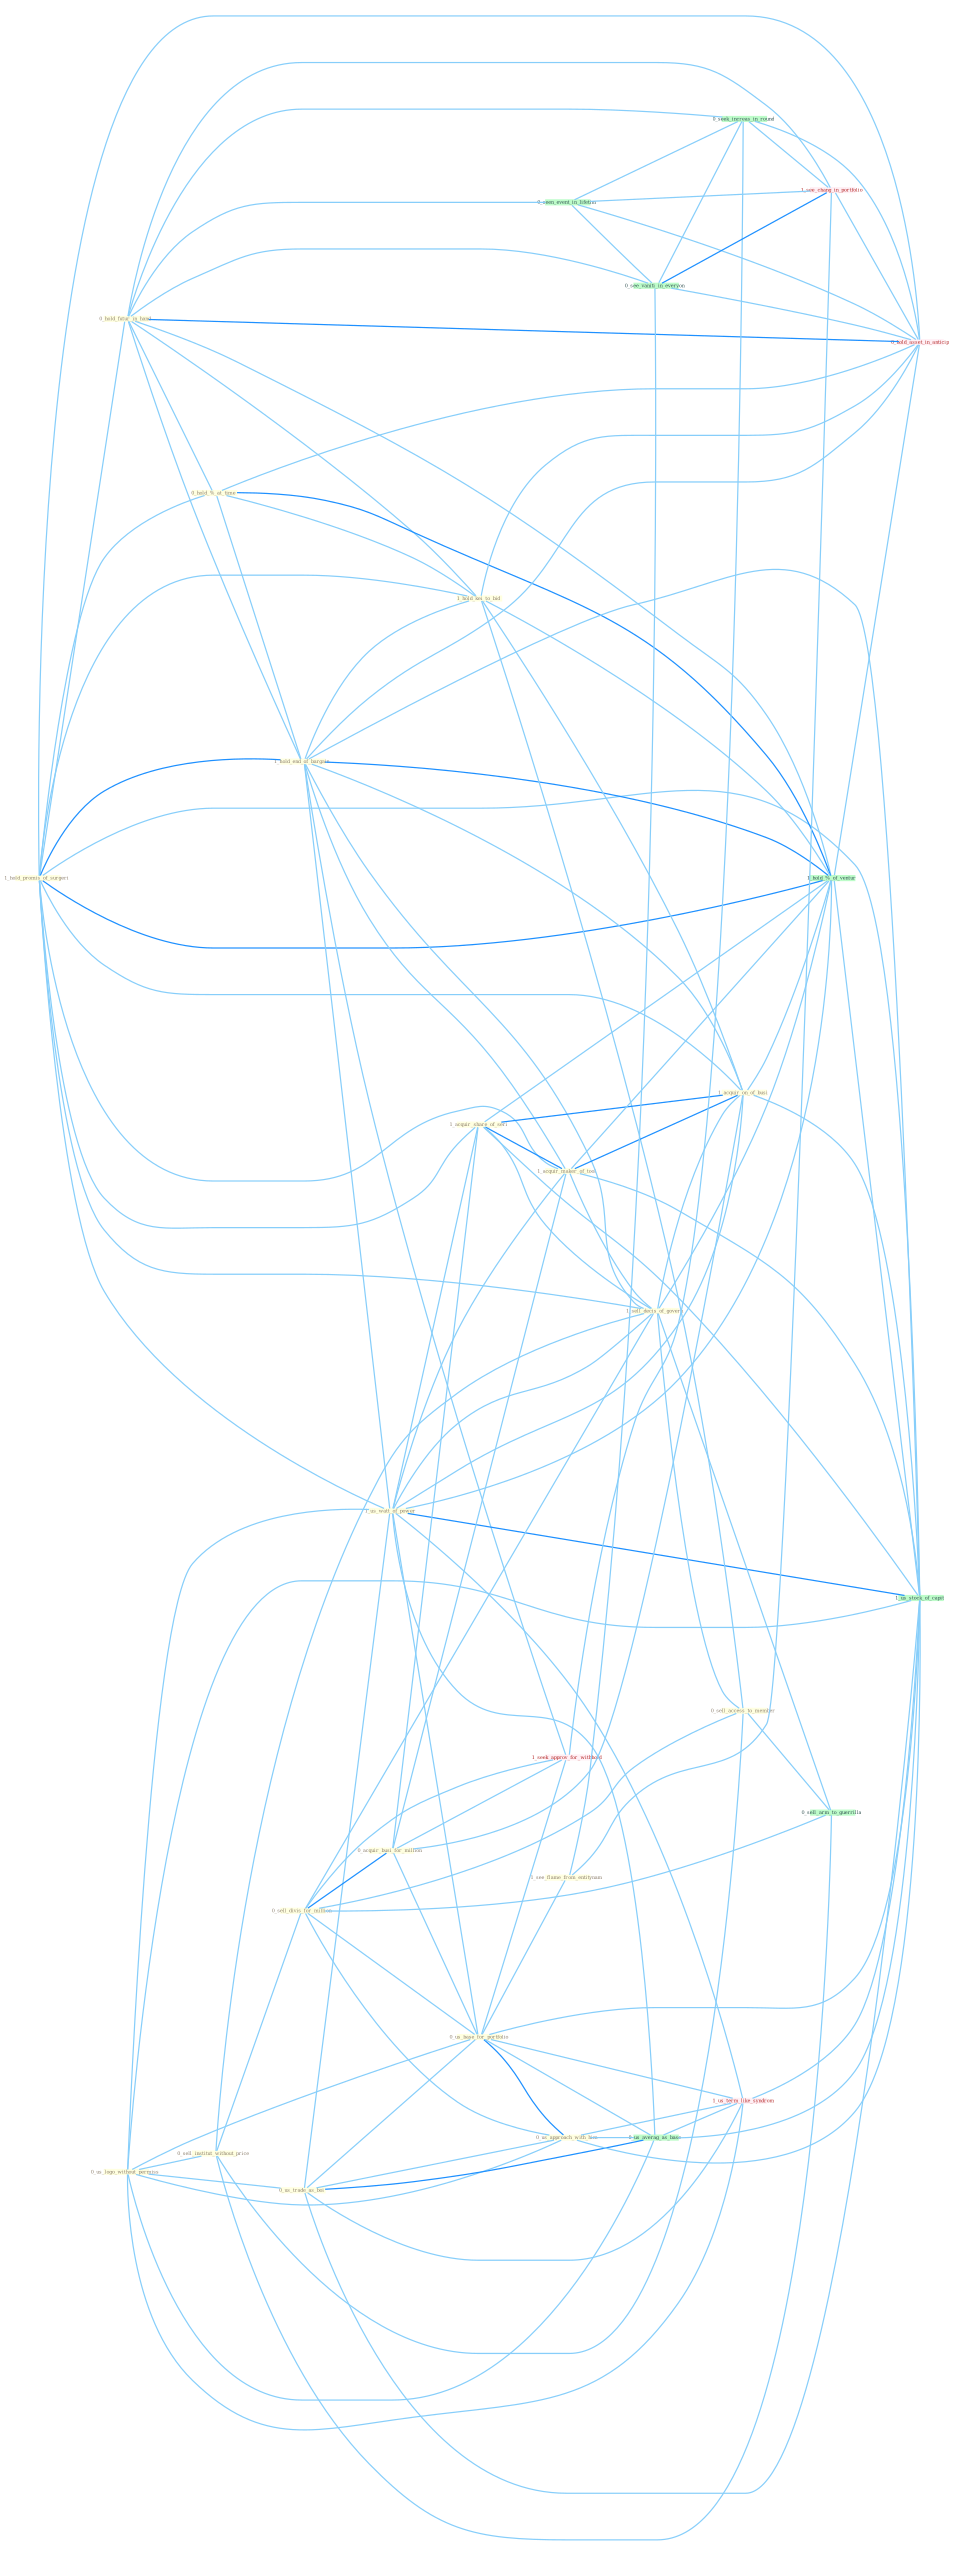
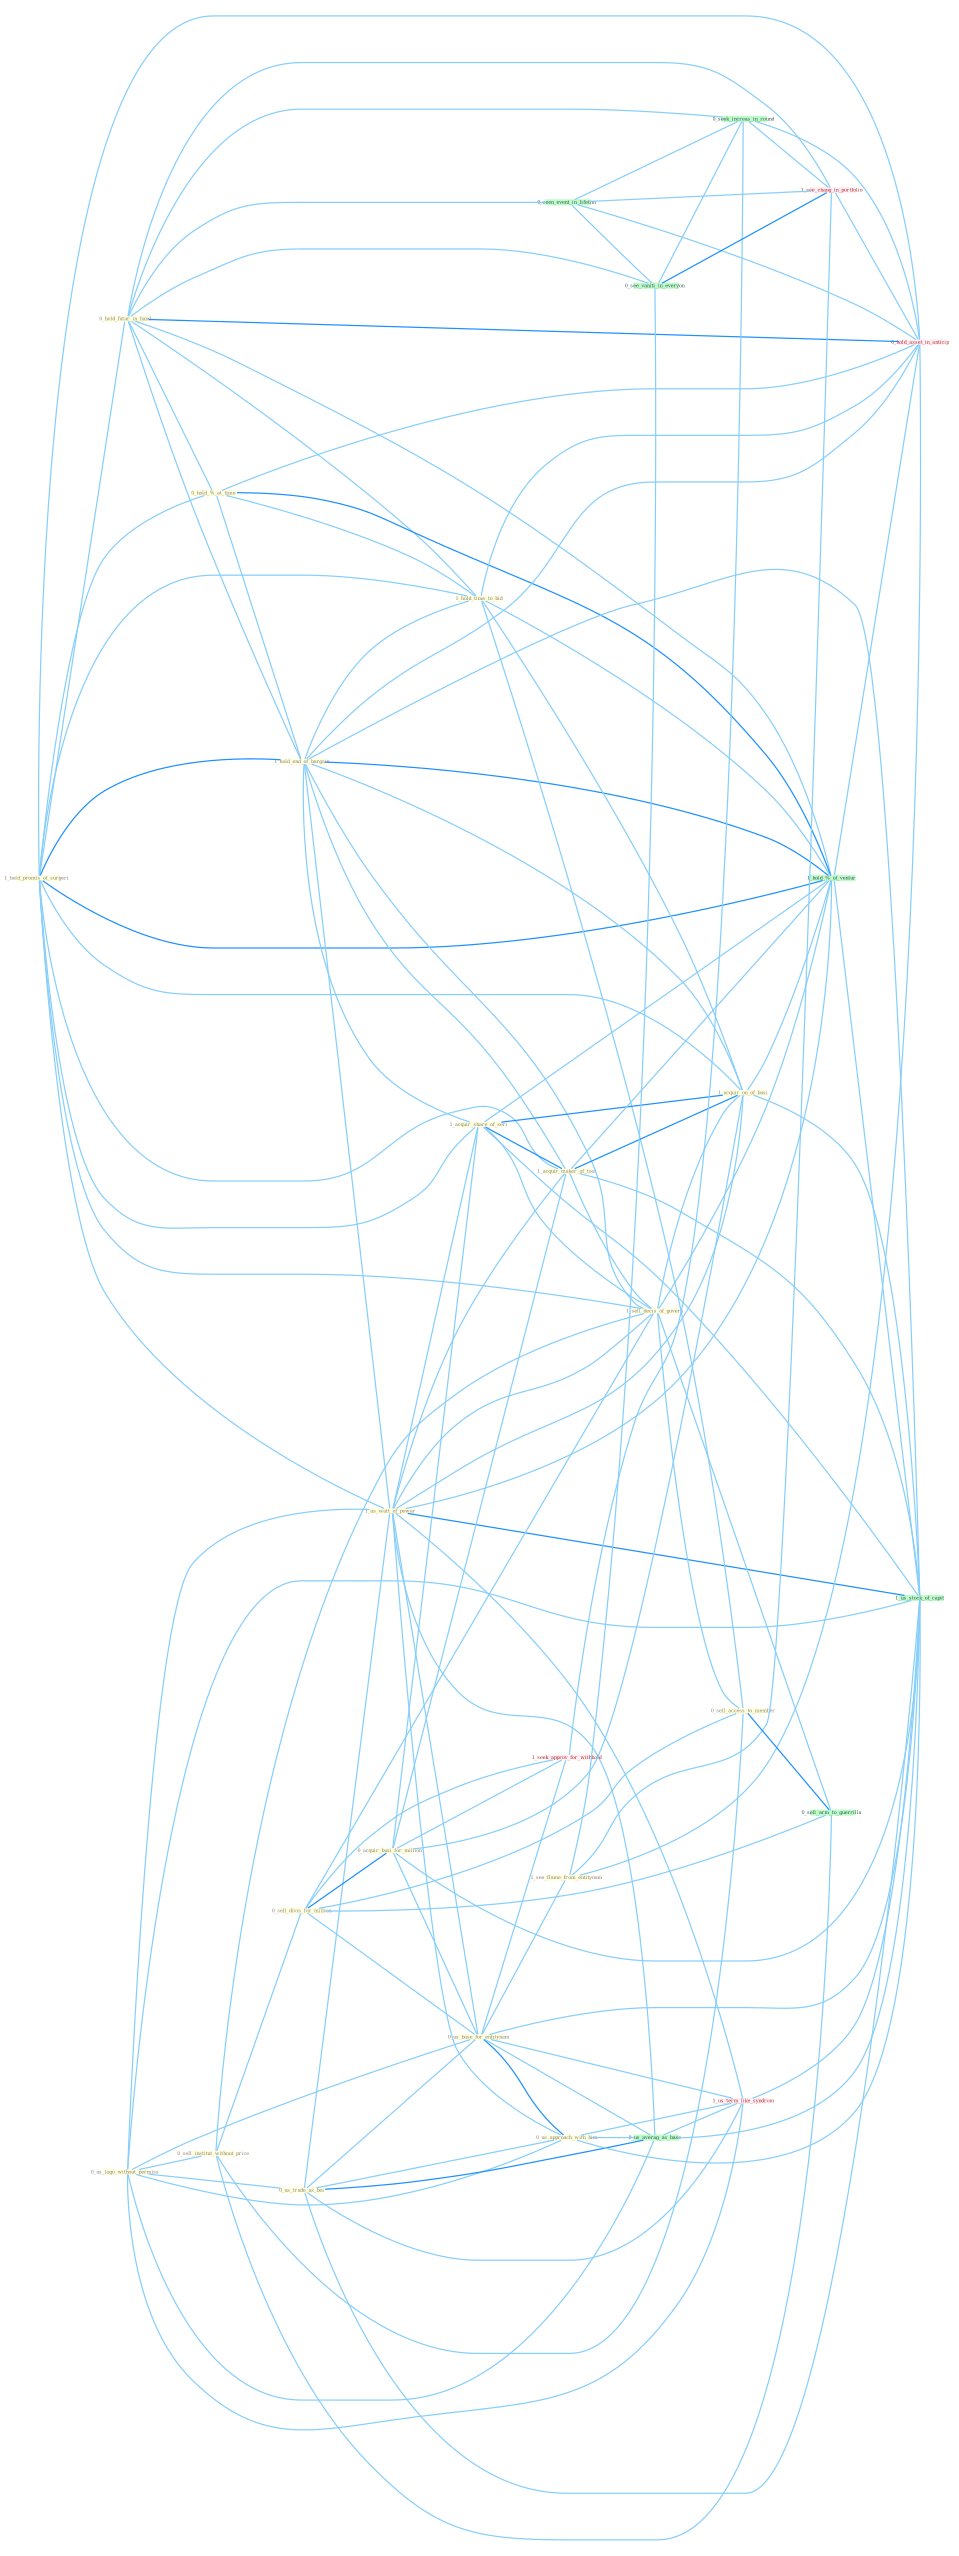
(792, 311) -> (893, 1174)
(480, 598) -> (480, 598)
(740, 796) -> (775, 1954)
(413, 1265) -> (341, 1005)
(788, 1762) -> (788, 1762)
(480, 2037) -> (480, 2037)
(403, 2054) -> (420, 1817)
